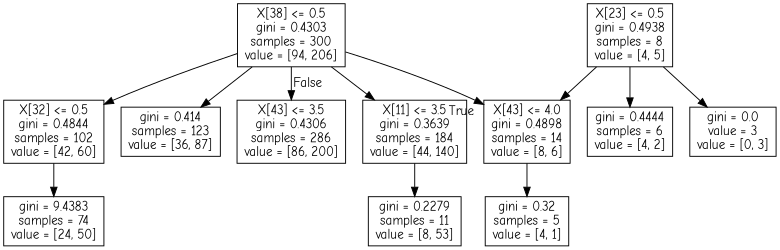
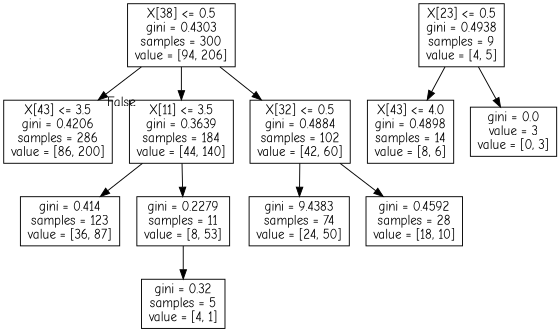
(630, 35) -> (462, 35)
(411, 74) -> none
(230, 84) -> (125, 177)
(54, 132) -> (300, 132)
(291, 132) -> (58, 132)
(630, 132) -> none
(527, 175) -> (183, 258)
none -> (414, 221)
